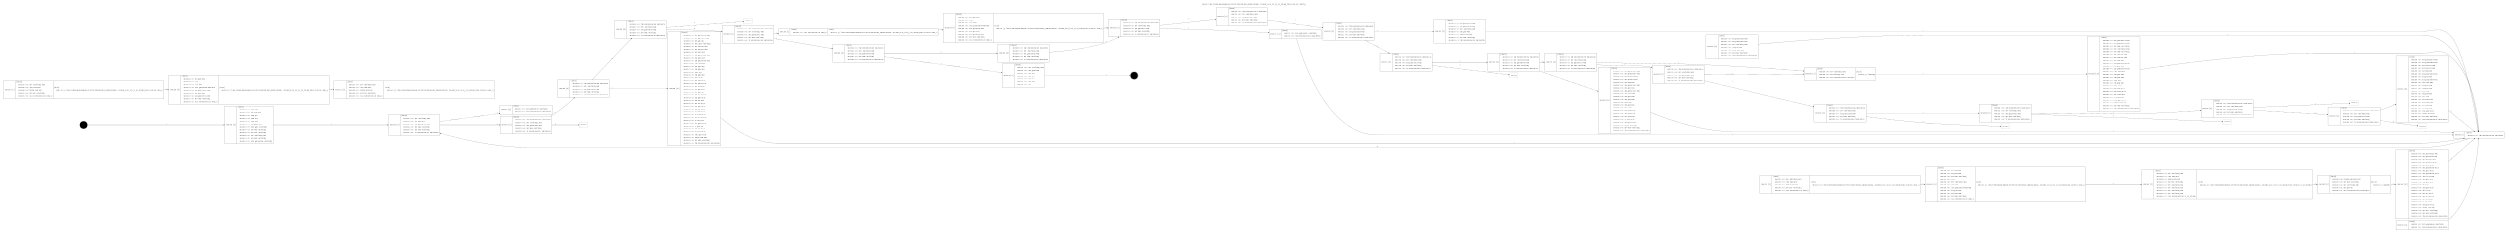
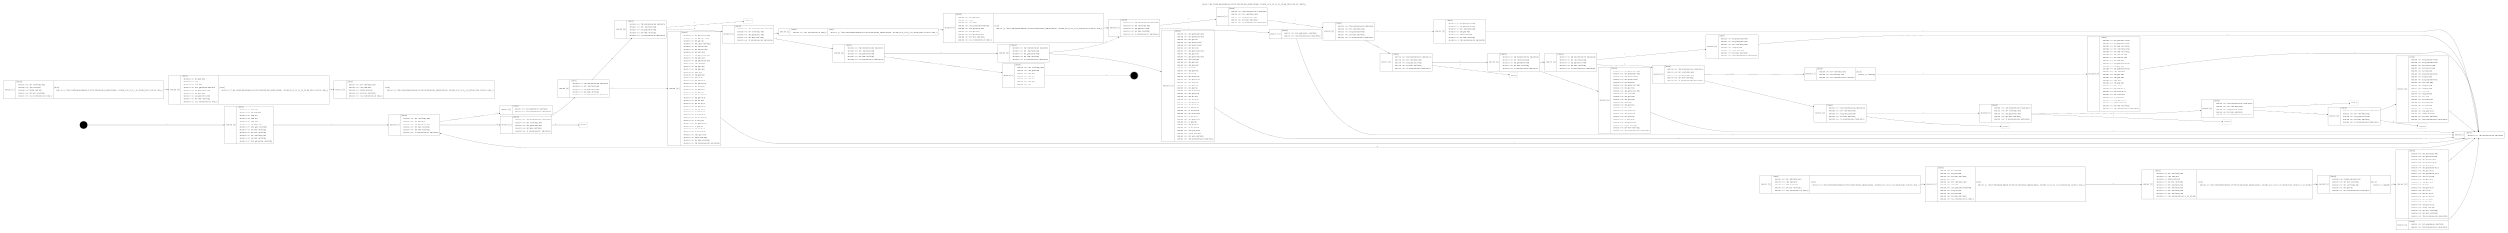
(1700, 64) -> (1651, 54)
none -> (1188, 86)
